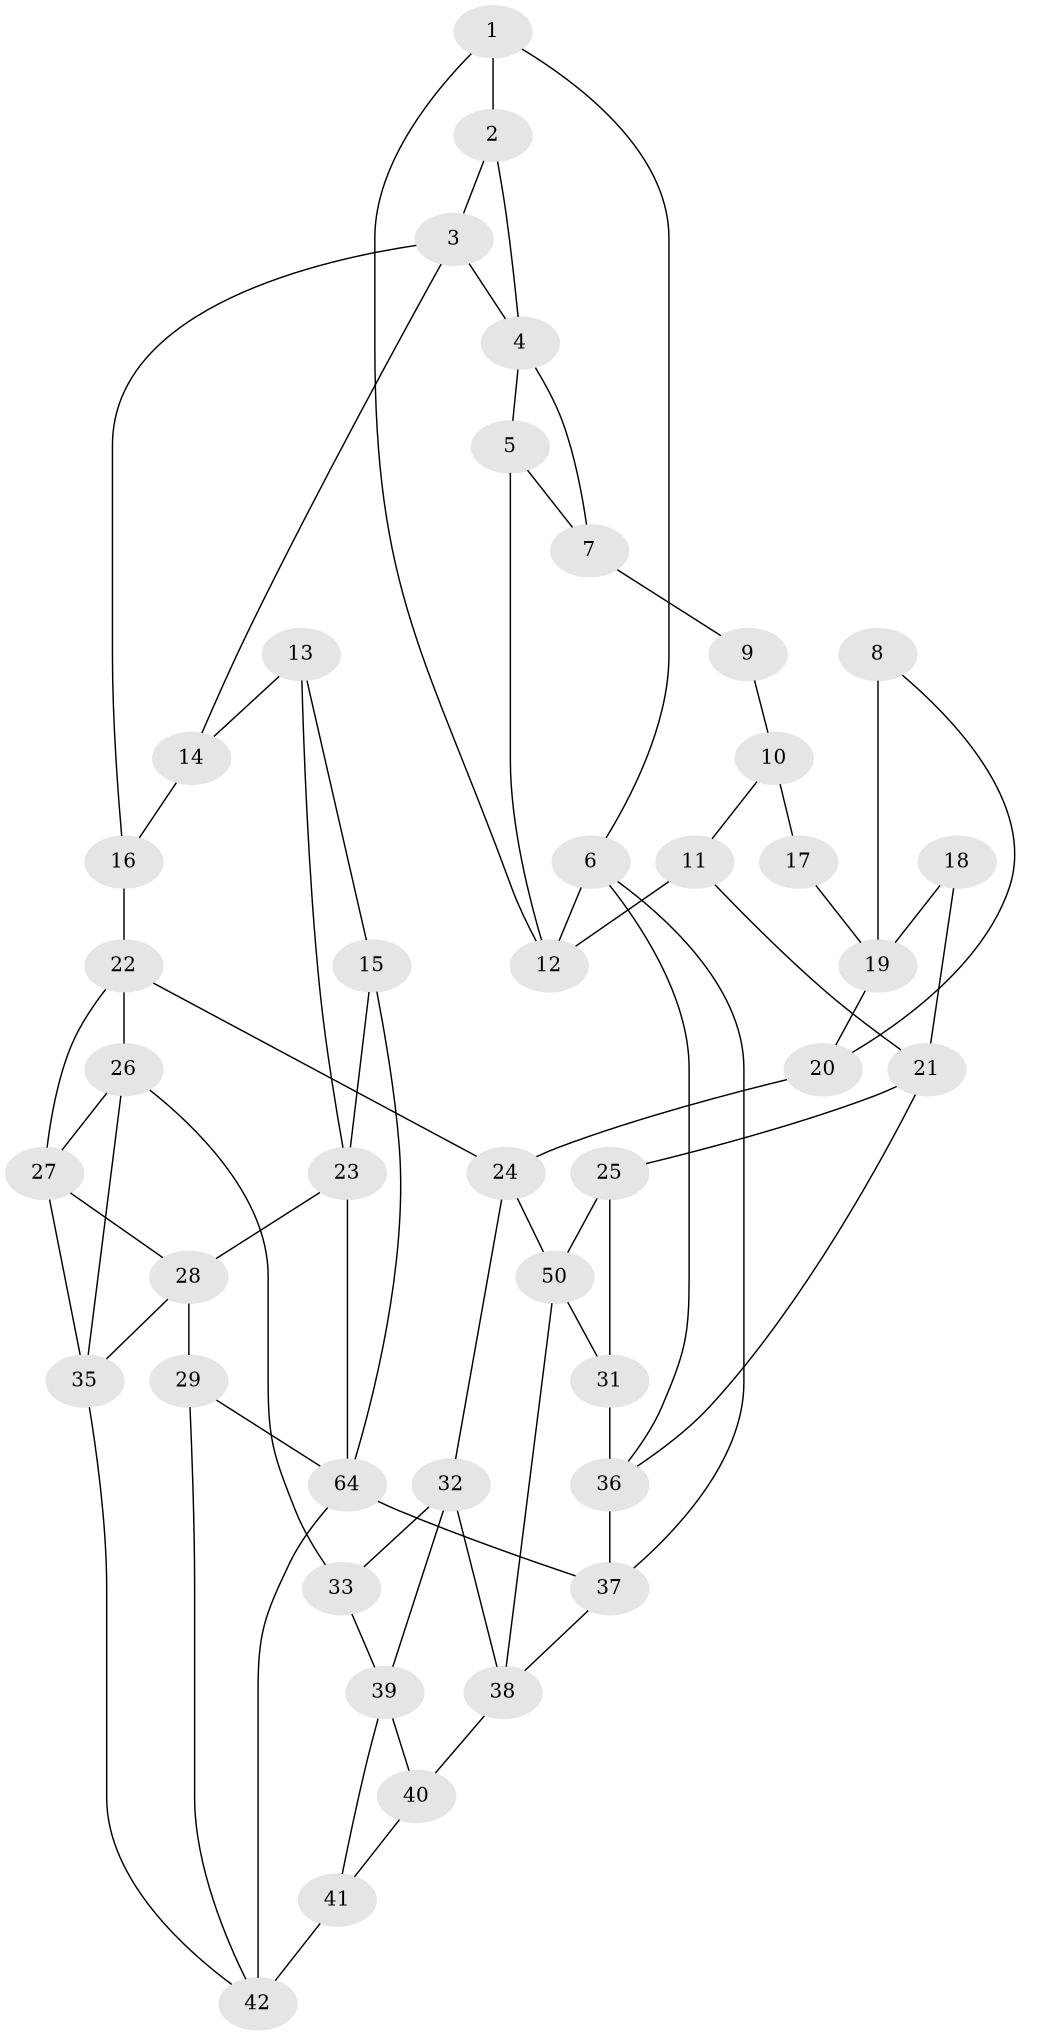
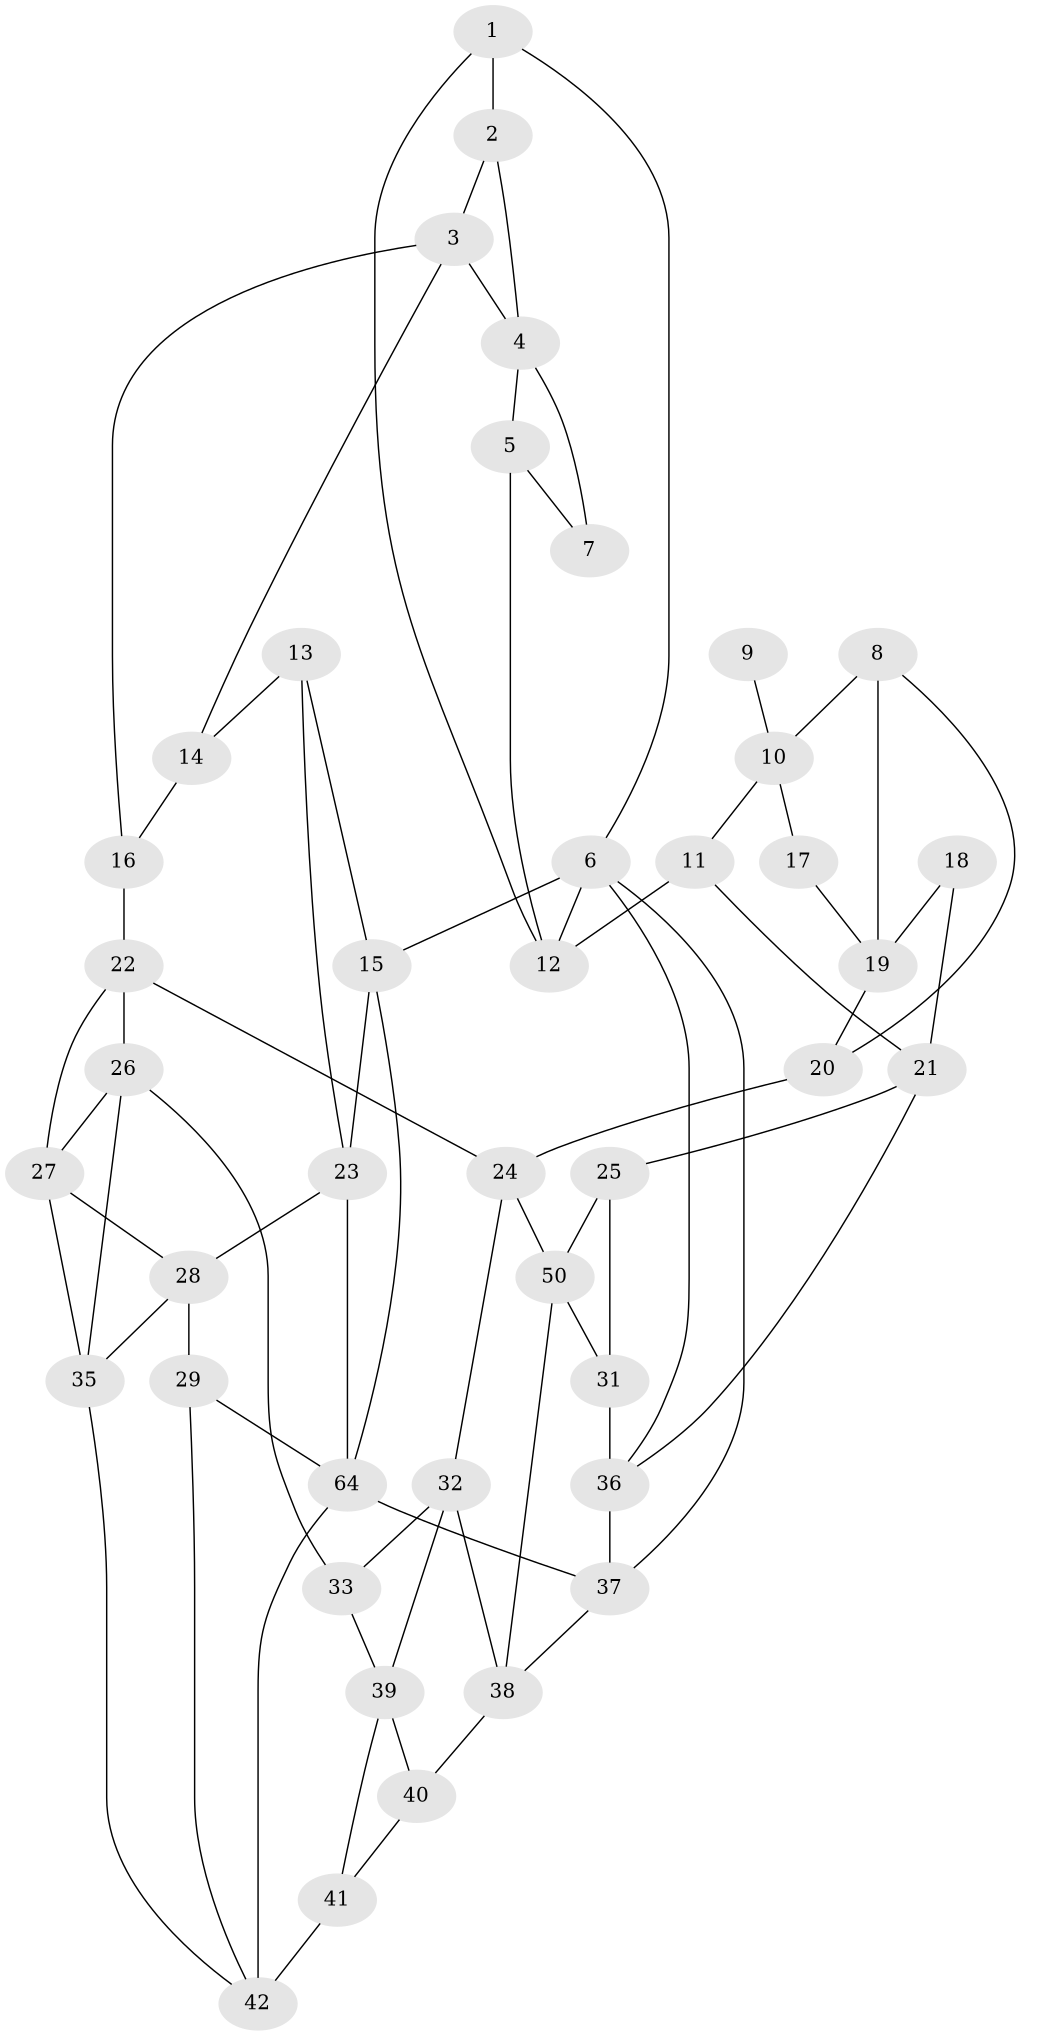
(659, 596) -> none
none -> (826, 706)
none -> (481, 914)
